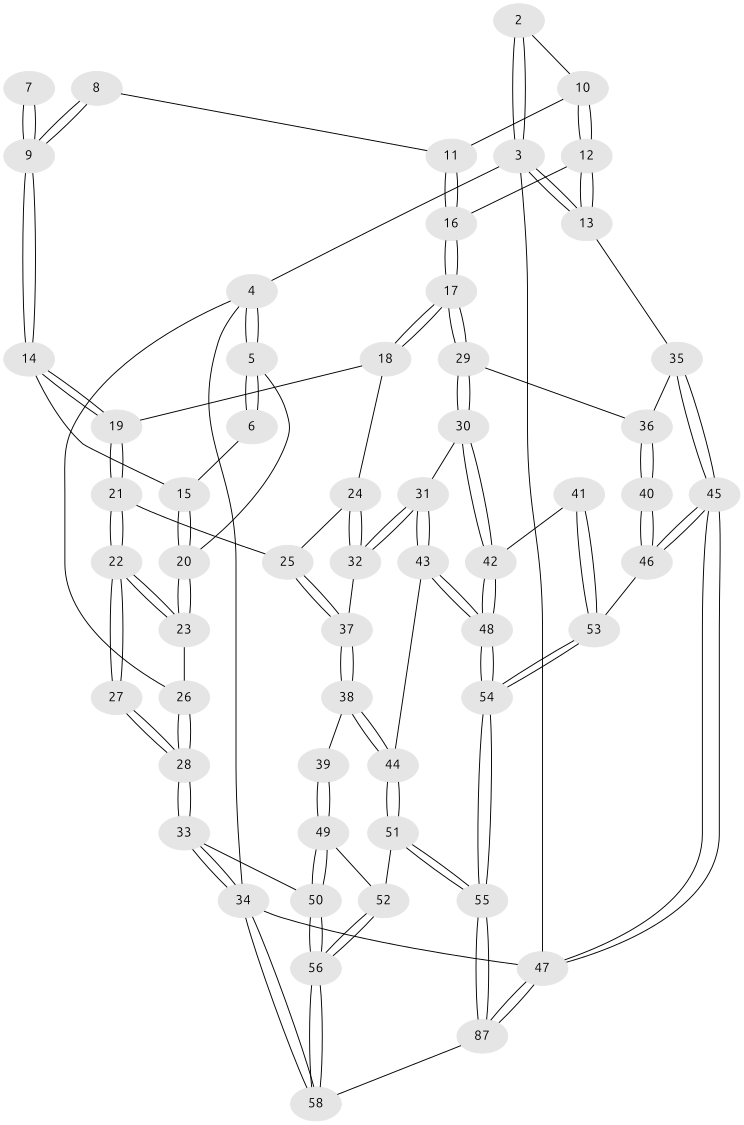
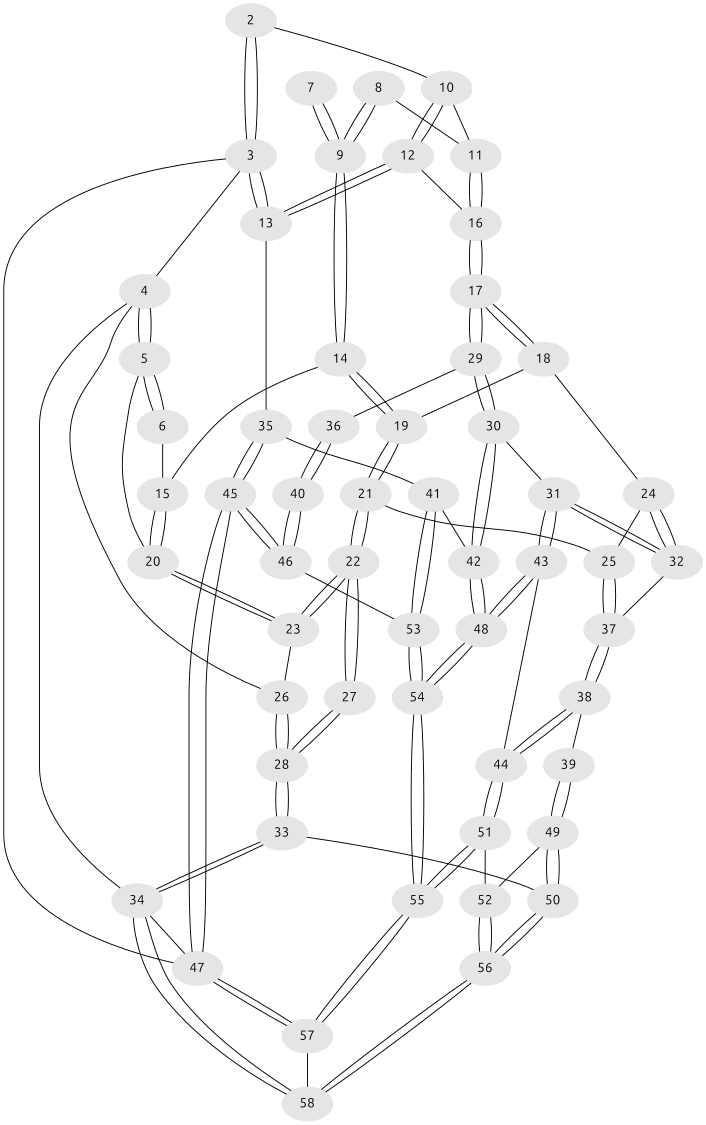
(662, 393) -> (350, 461)
(482, 1036) -> (307, 1036)
